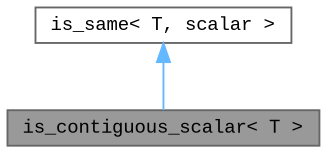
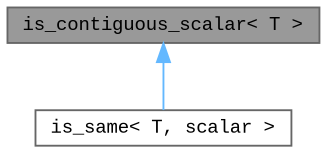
(163, 86) -> (163, 86)
